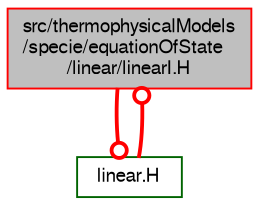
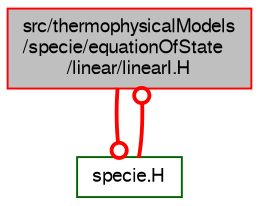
(129, 177) -> (129, 177)
